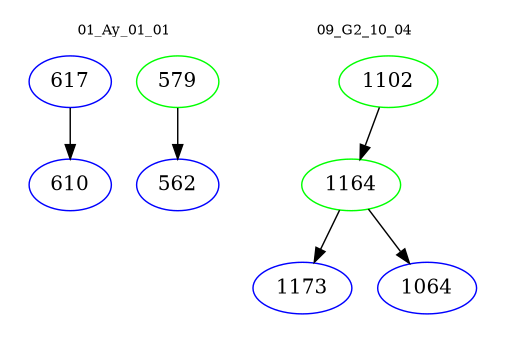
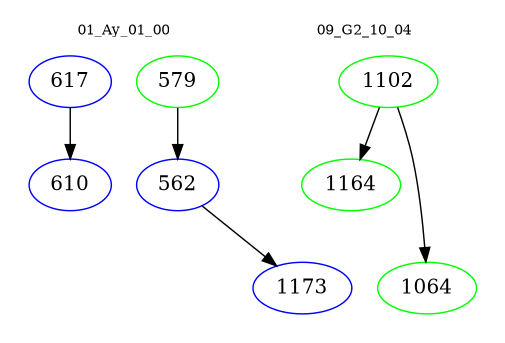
(124, 31) -> (124, 31)
(330, 230) -> (234, 231)
(384, 230) -> (416, 176)
(427, 288) -> (427, 288)
